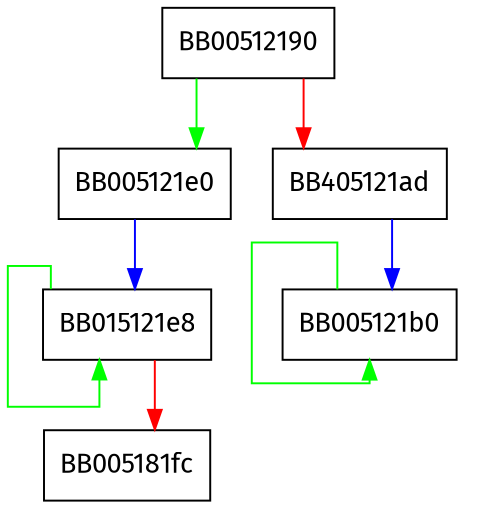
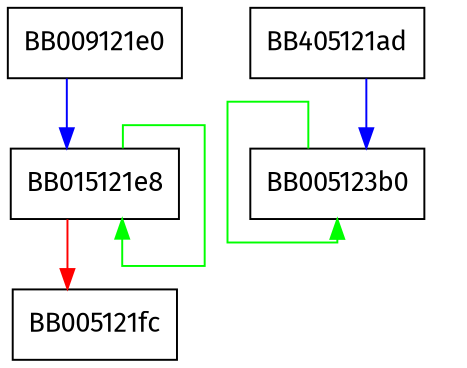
(248, 43) -> none
(145, 184) -> (95, 43)
(370, 325) -> (337, 184)
(127, 465) -> (95, 325)
